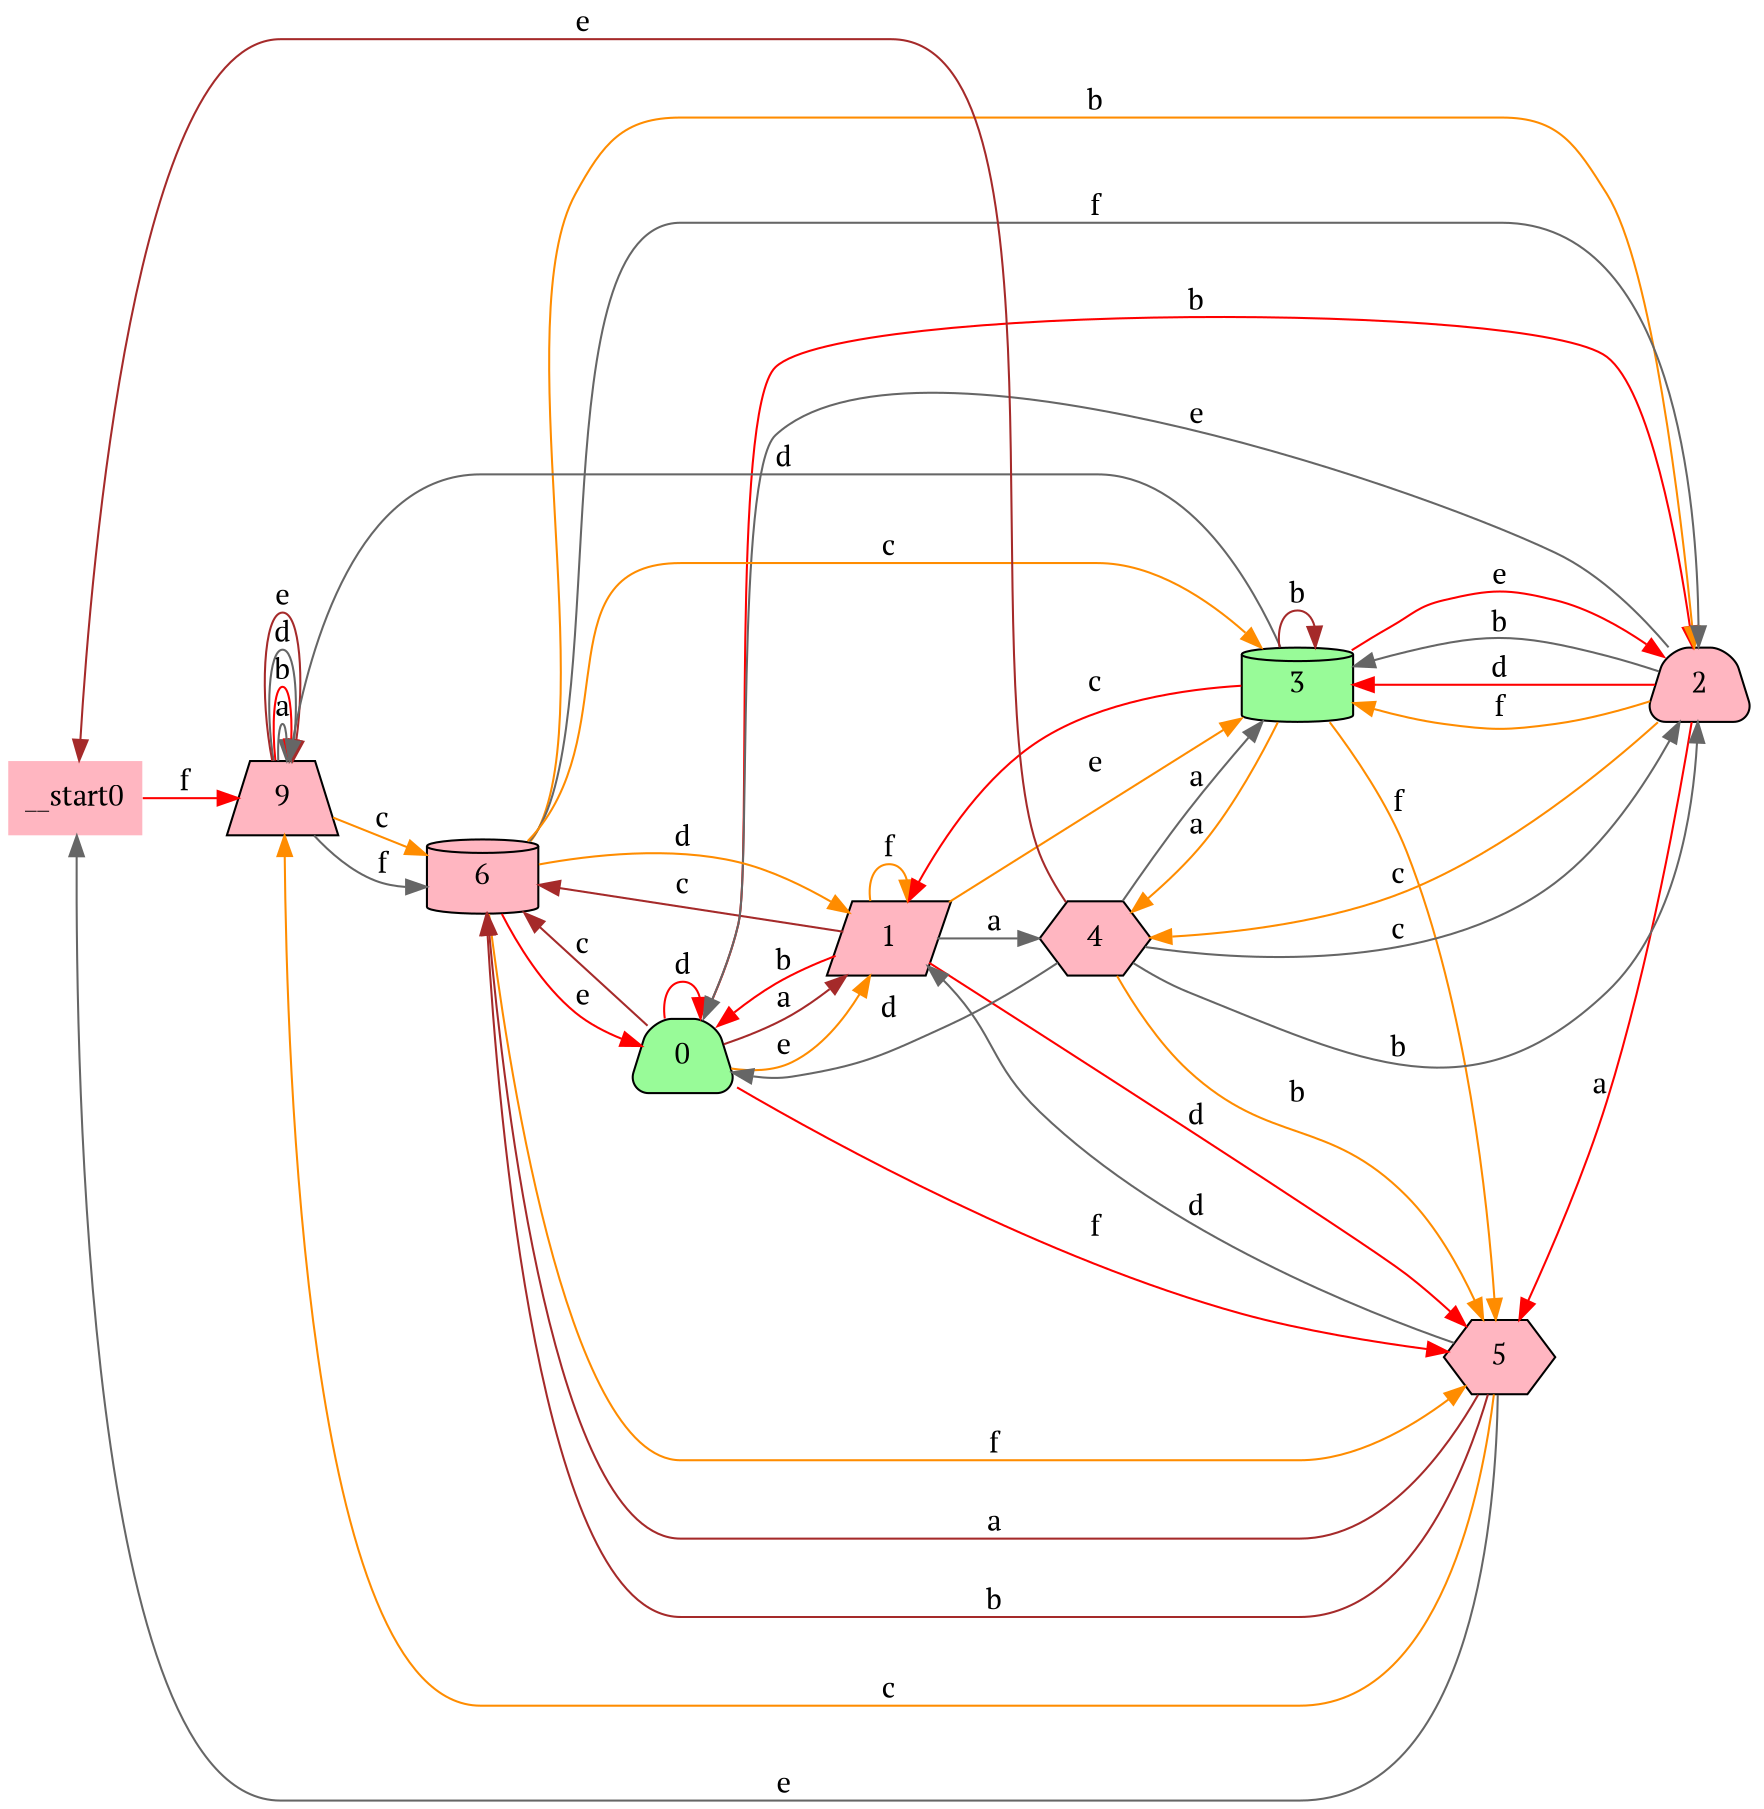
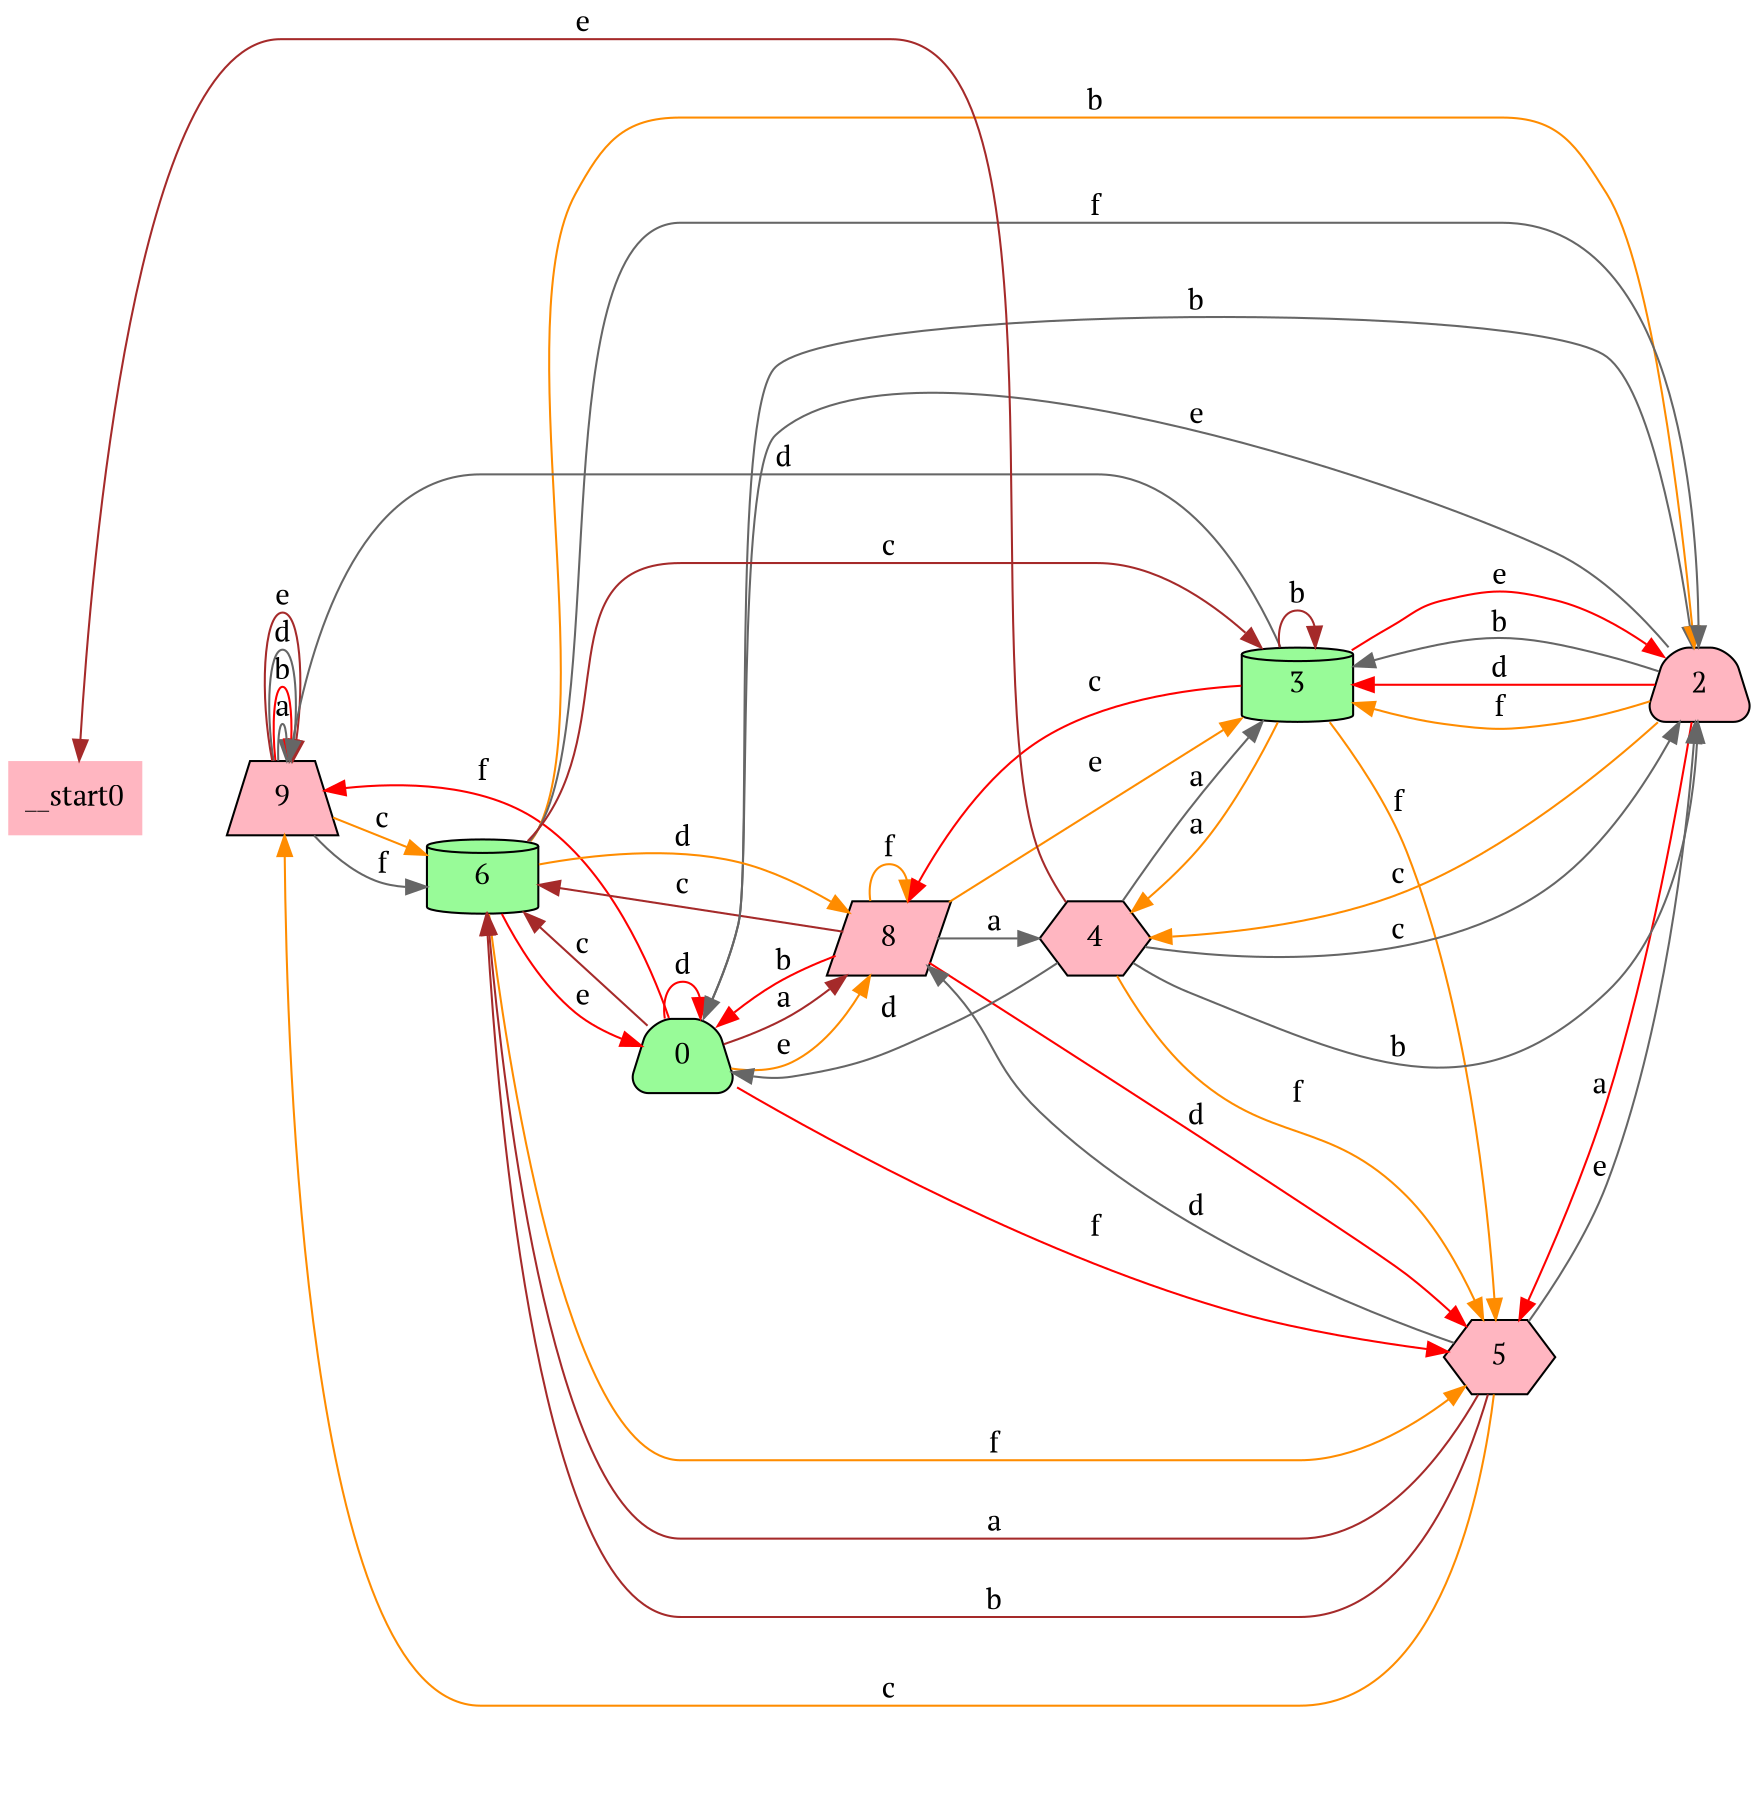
(958, 328) -> (958, 328)
(801, 563) -> (801, 563)
(180, 798) -> (554, 834)
(483, 877) -> (483, 877)
(889, 938) -> (889, 938)
(1297, 1094) -> (1297, 1094)
(534, 1801) -> (1648, 1044)
